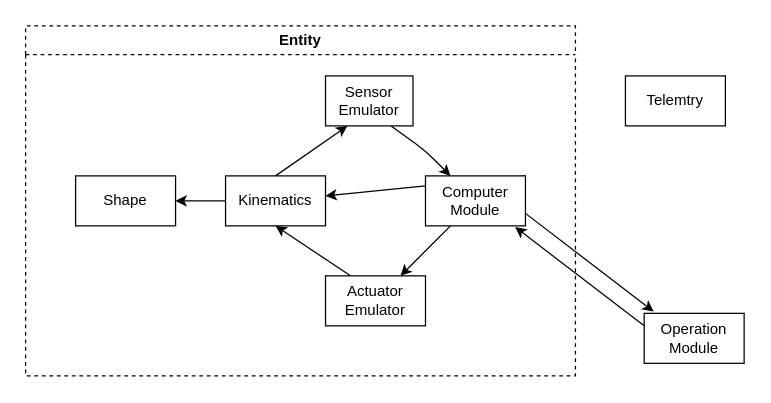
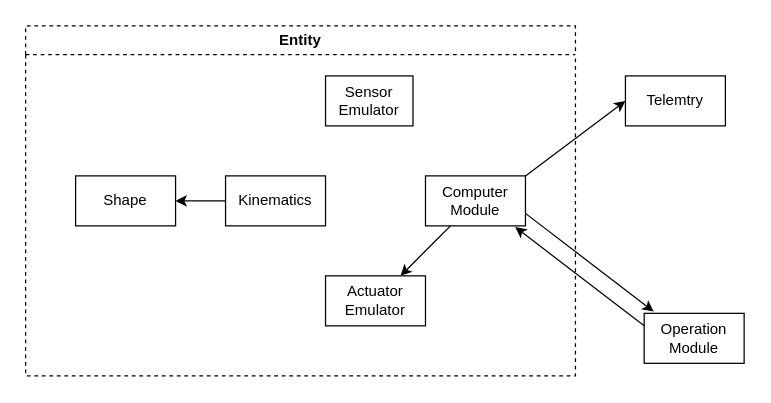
(418, 145) -> none
(308, 153) -> none
(380, 190) -> (572, 141)
(316, 253) -> none
